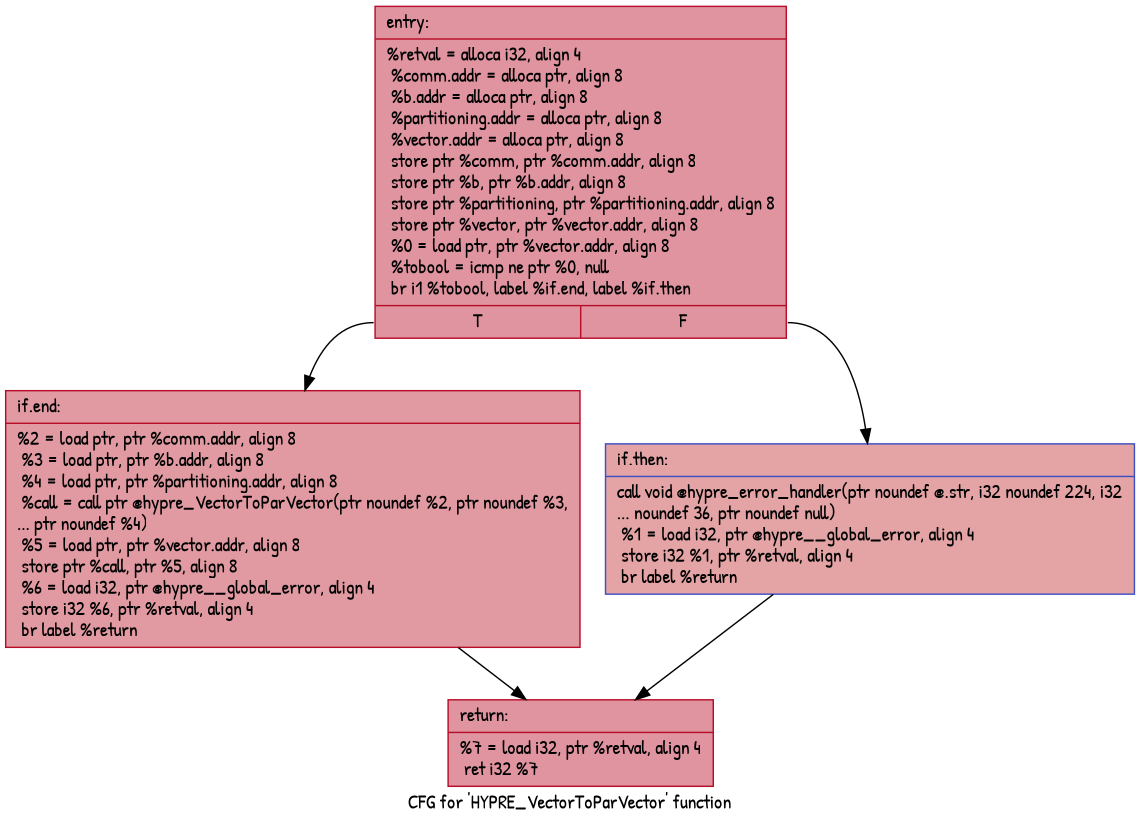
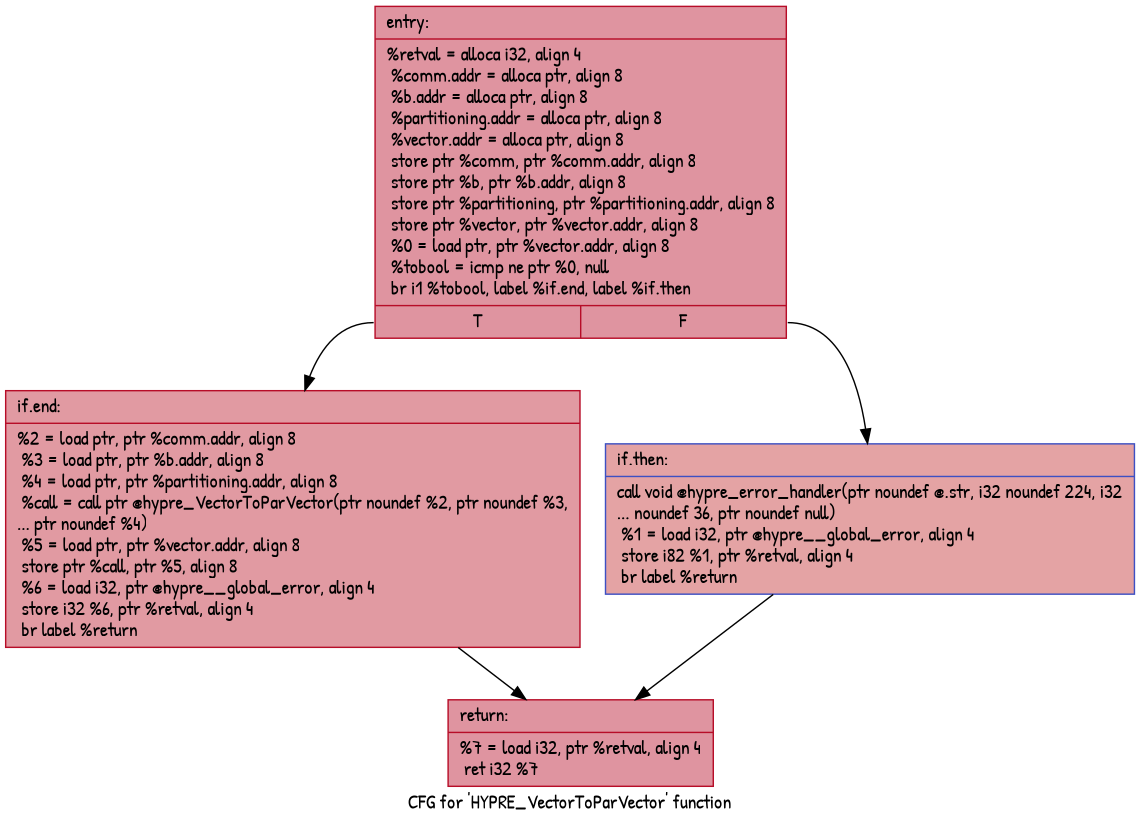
(735, 556) -> (735, 556)
